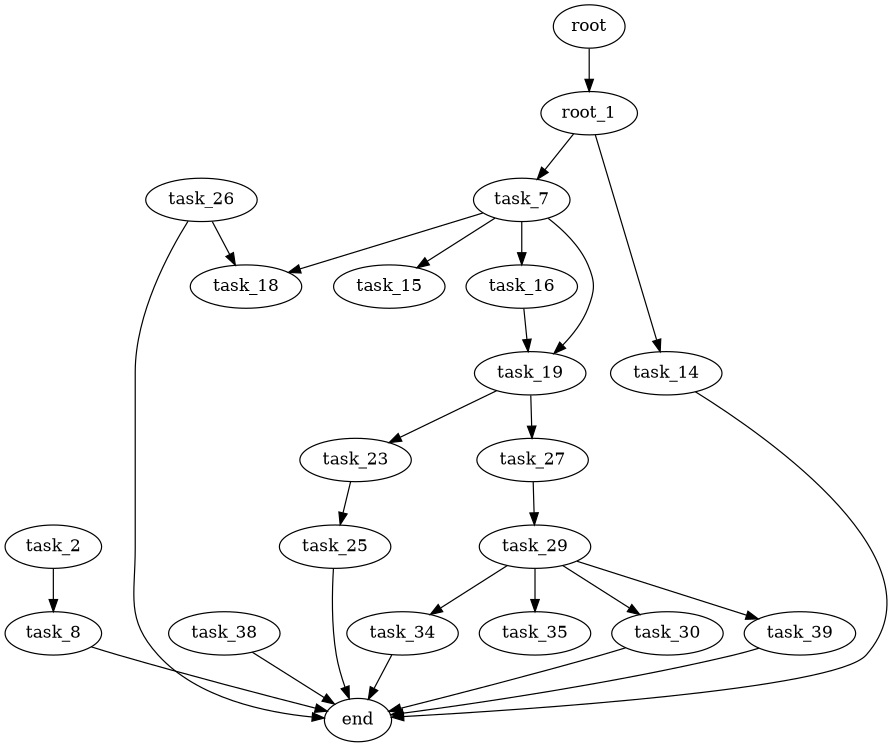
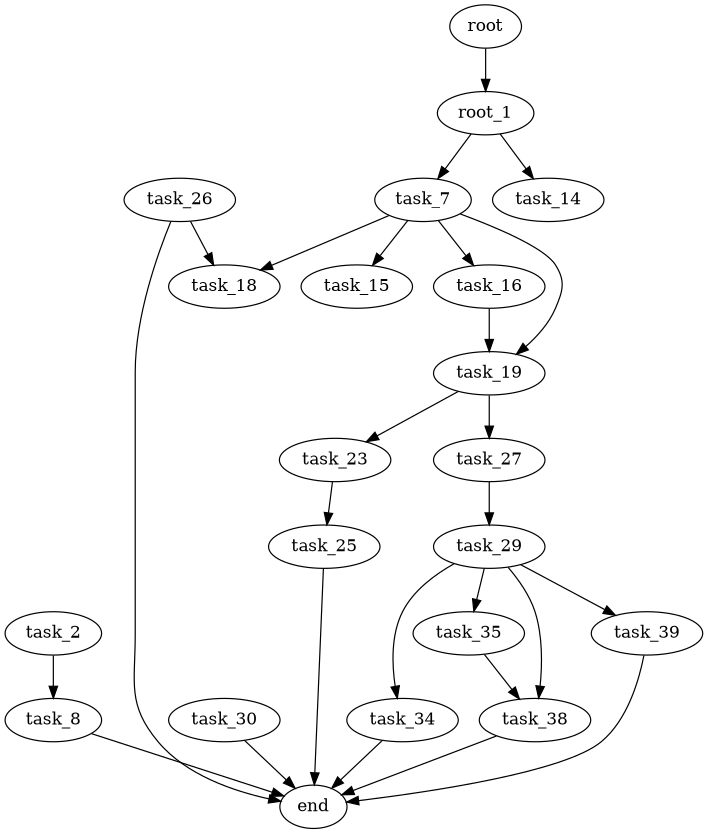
(596, 587) -> (538, 623)
none -> (498, 672)
(811, 675) -> none
